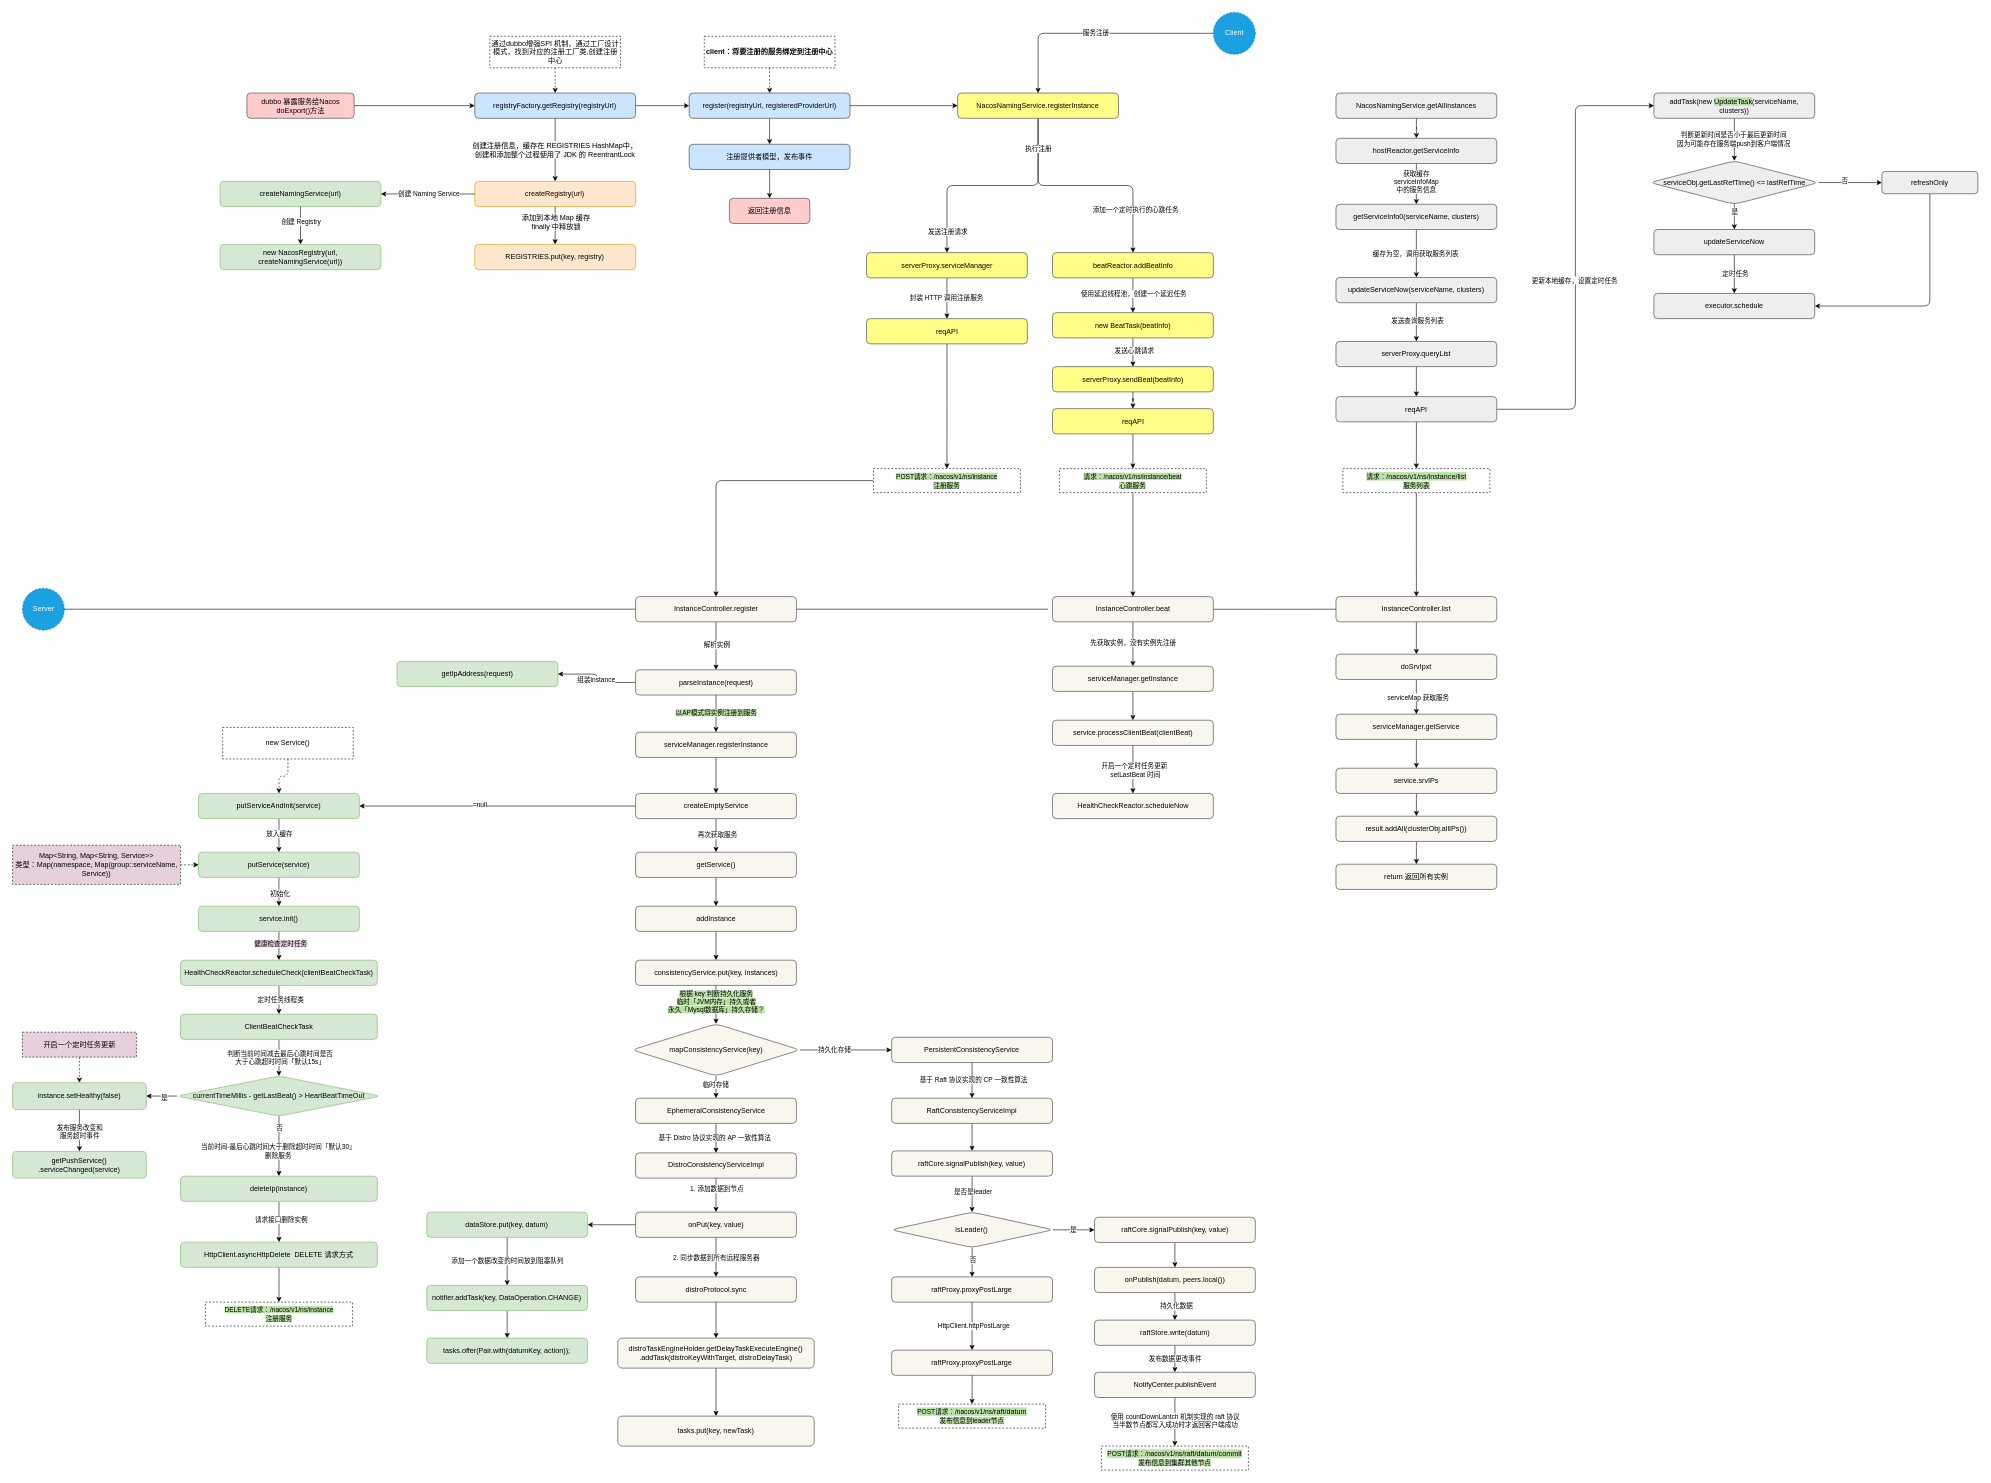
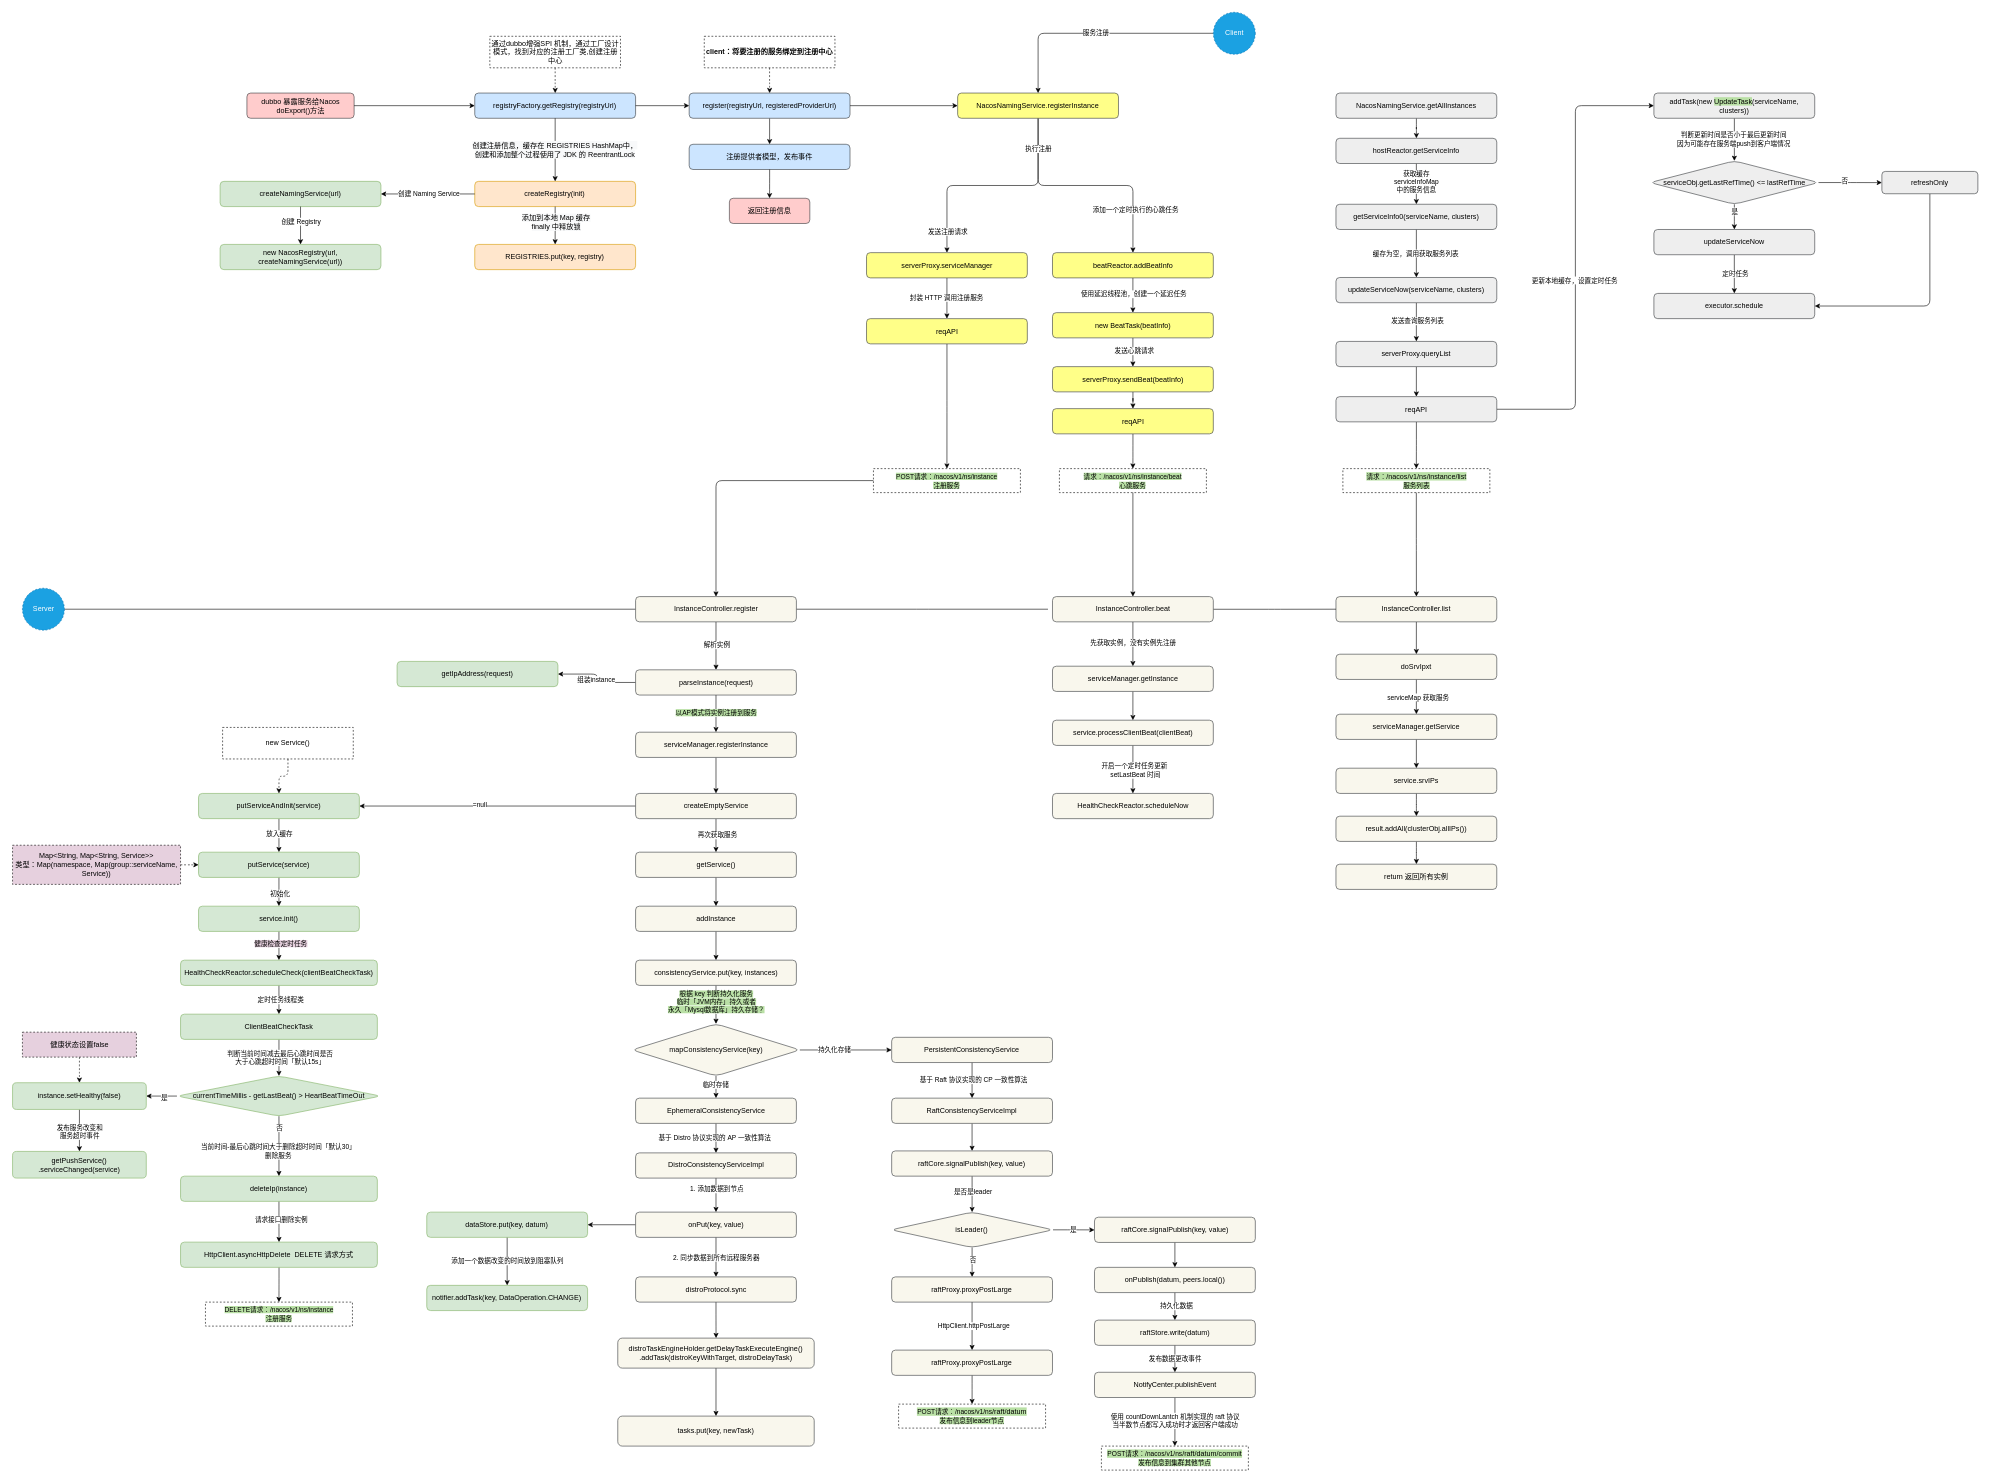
(555, 194) -> (555, 194)
(80, 1045) -> (80, 1045)
(507, 1332) -> none
(507, 1351) -> none
